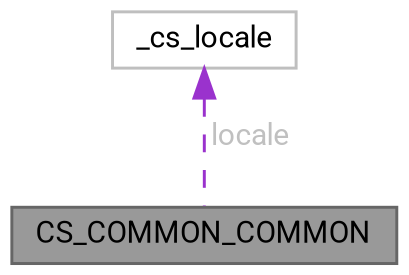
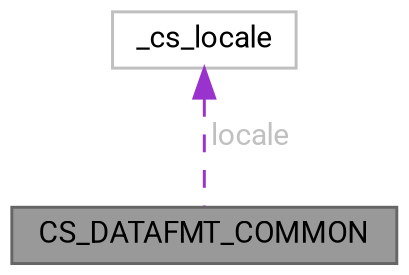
(204, 235) -> (204, 235)
